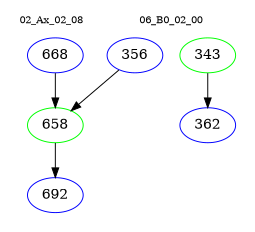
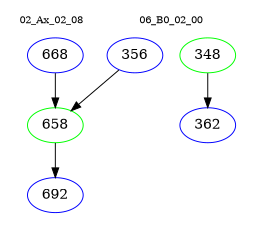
(208, 55) -> (208, 55)
